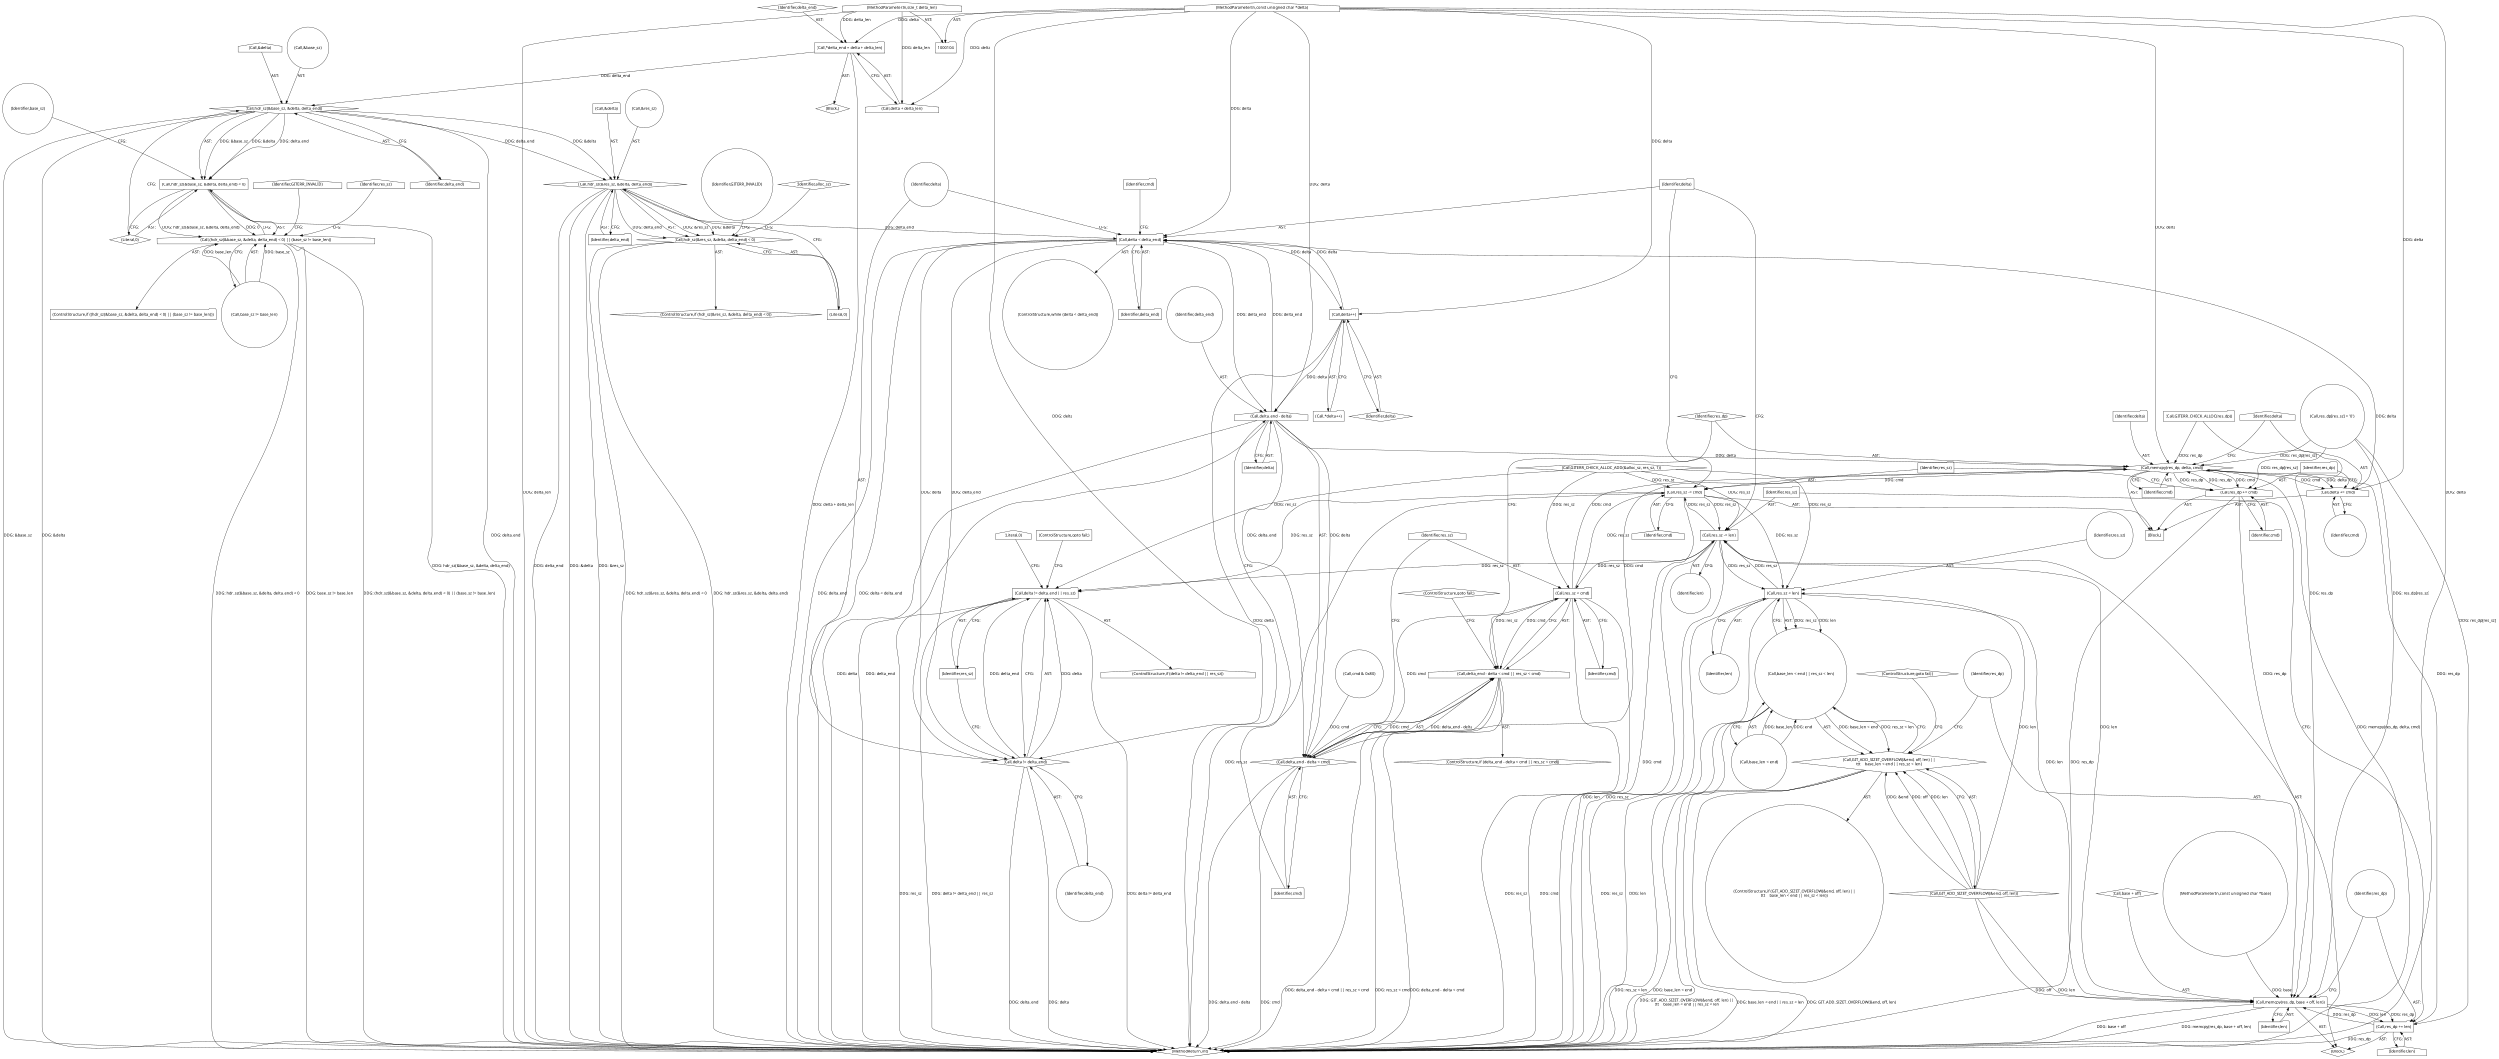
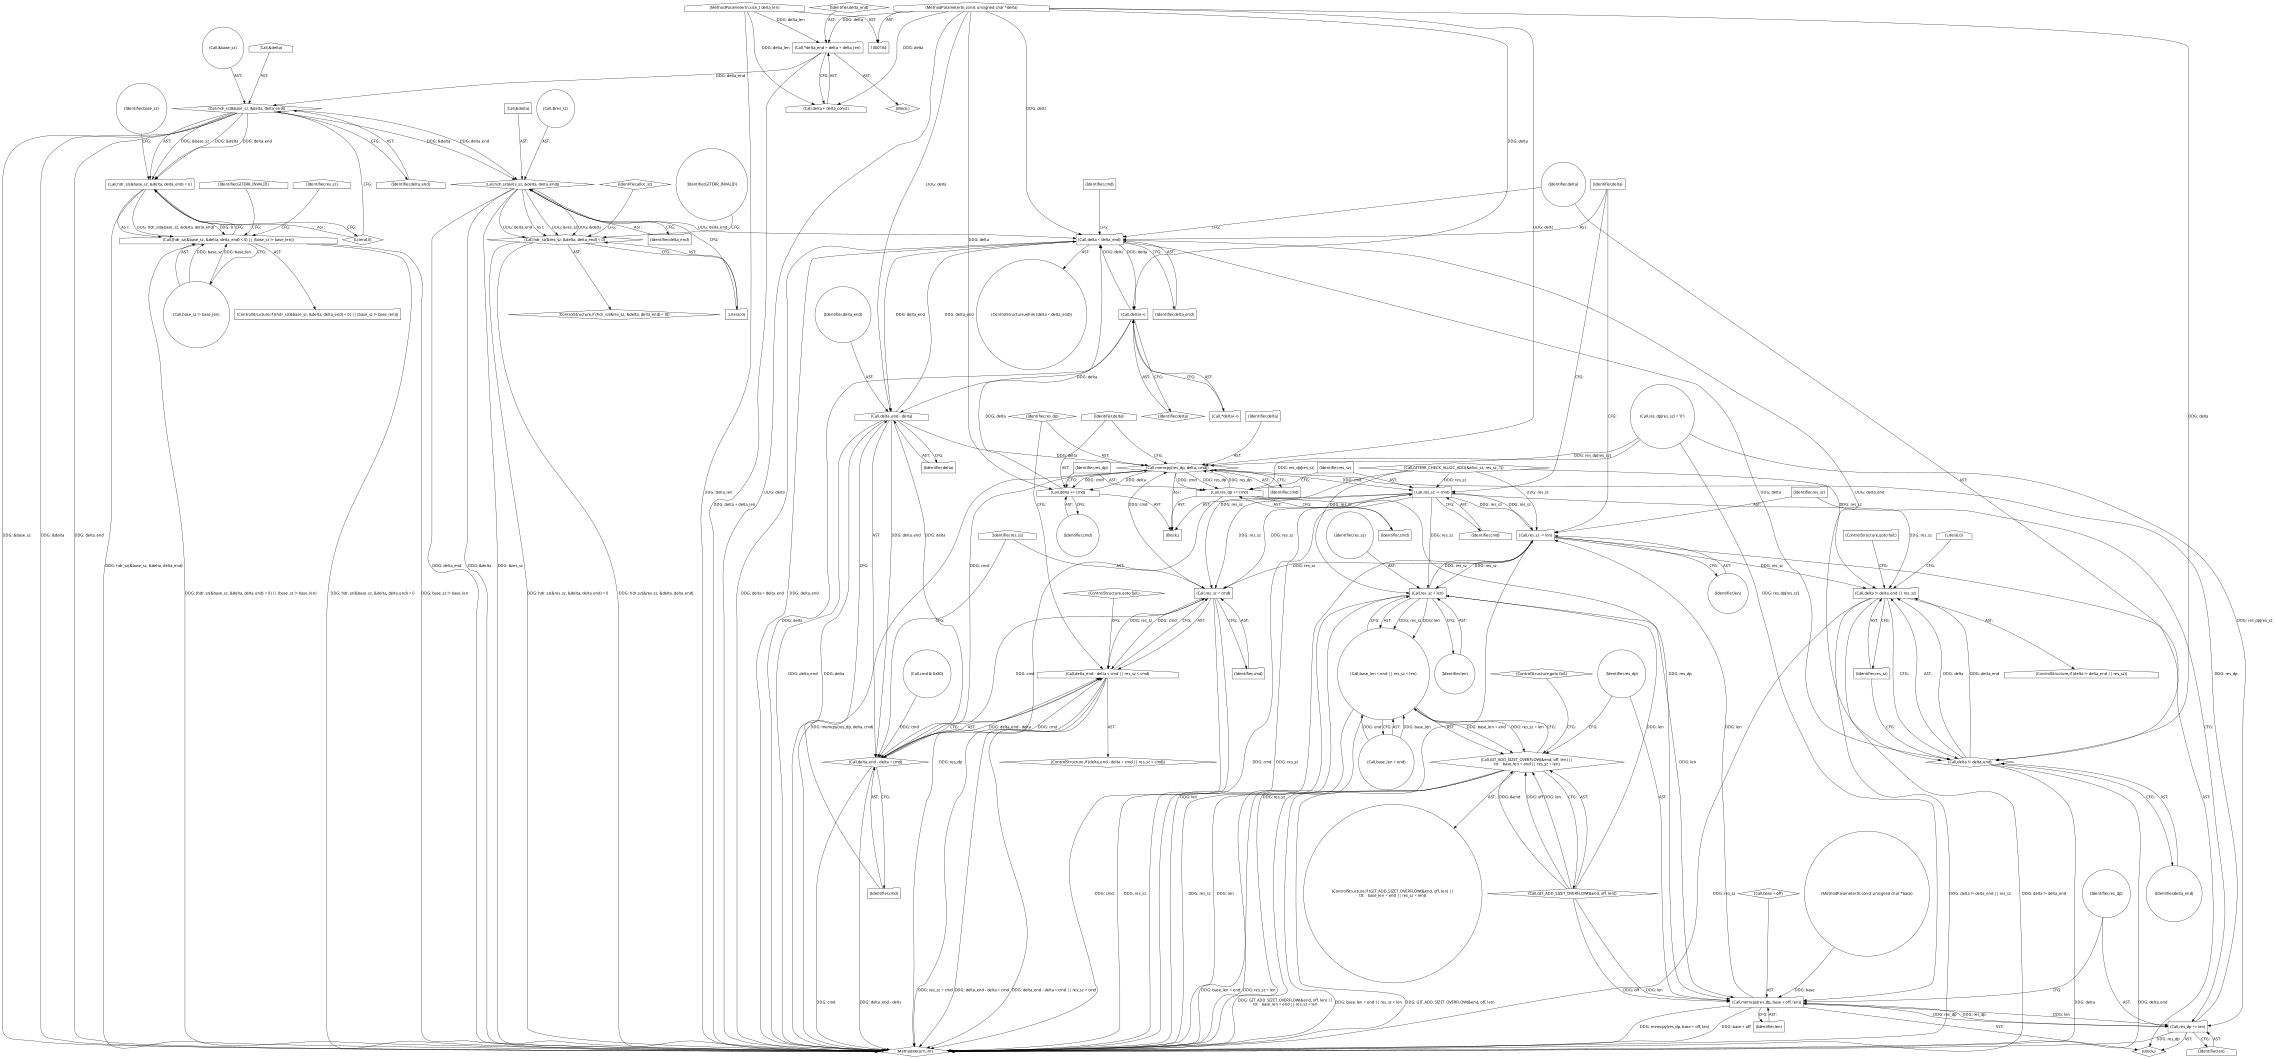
(902, 109) -> (826, 109)
(2199, 416) -> none
none -> (1266, 502)
